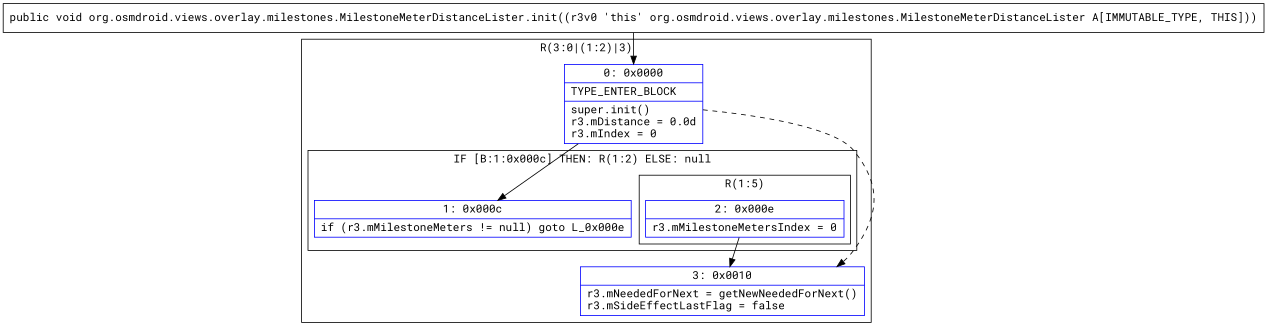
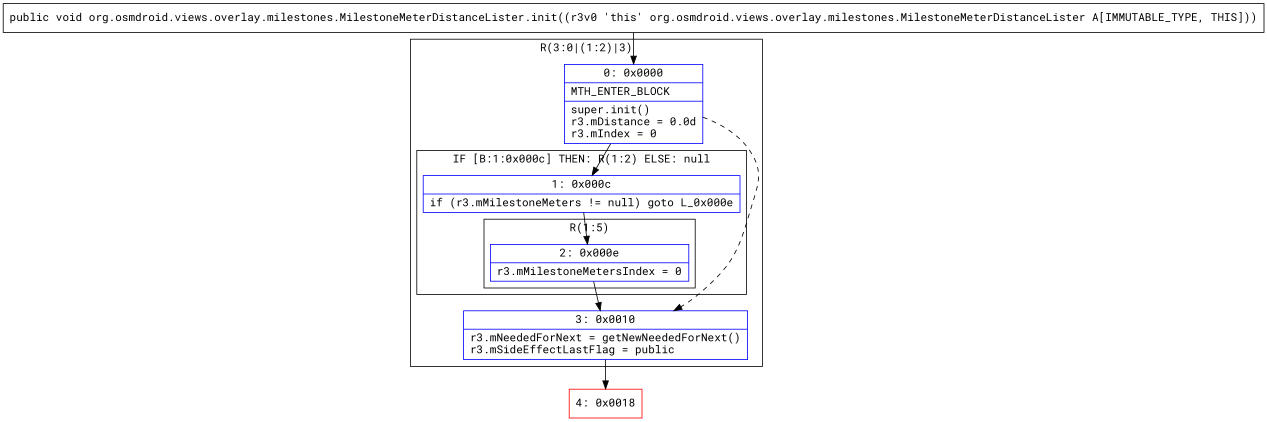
(624, 92) -> (620, 92)
none -> (585, 224)
(686, 306) -> (572, 350)
none -> (606, 404)
